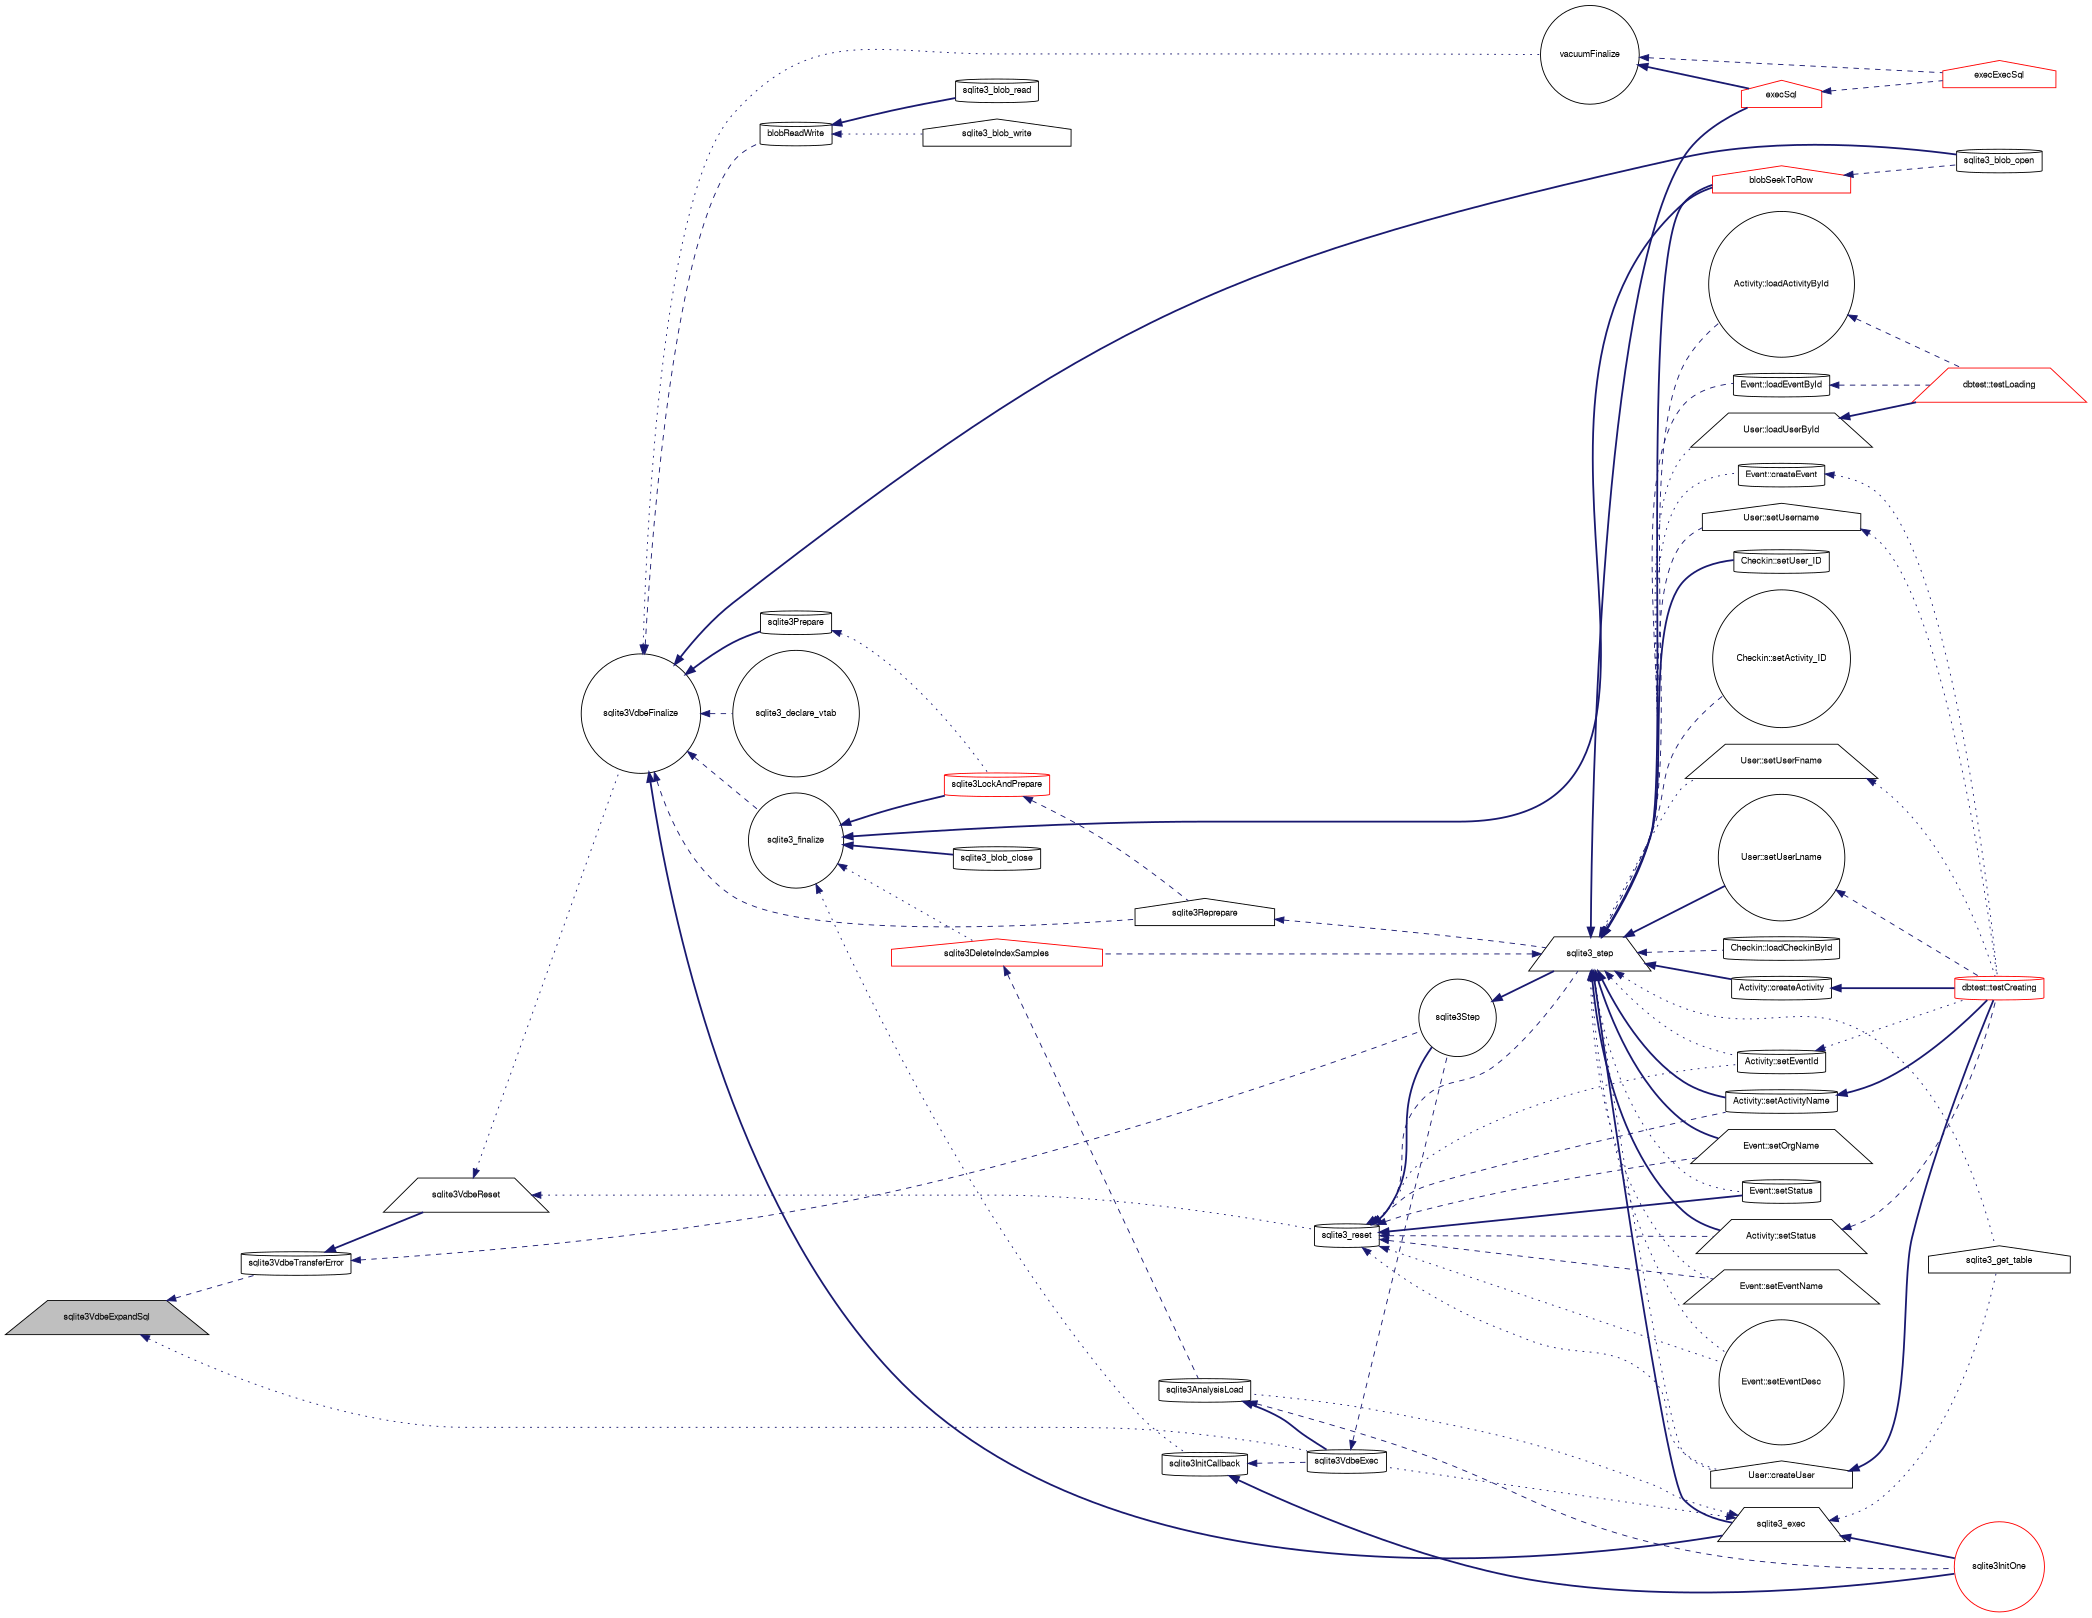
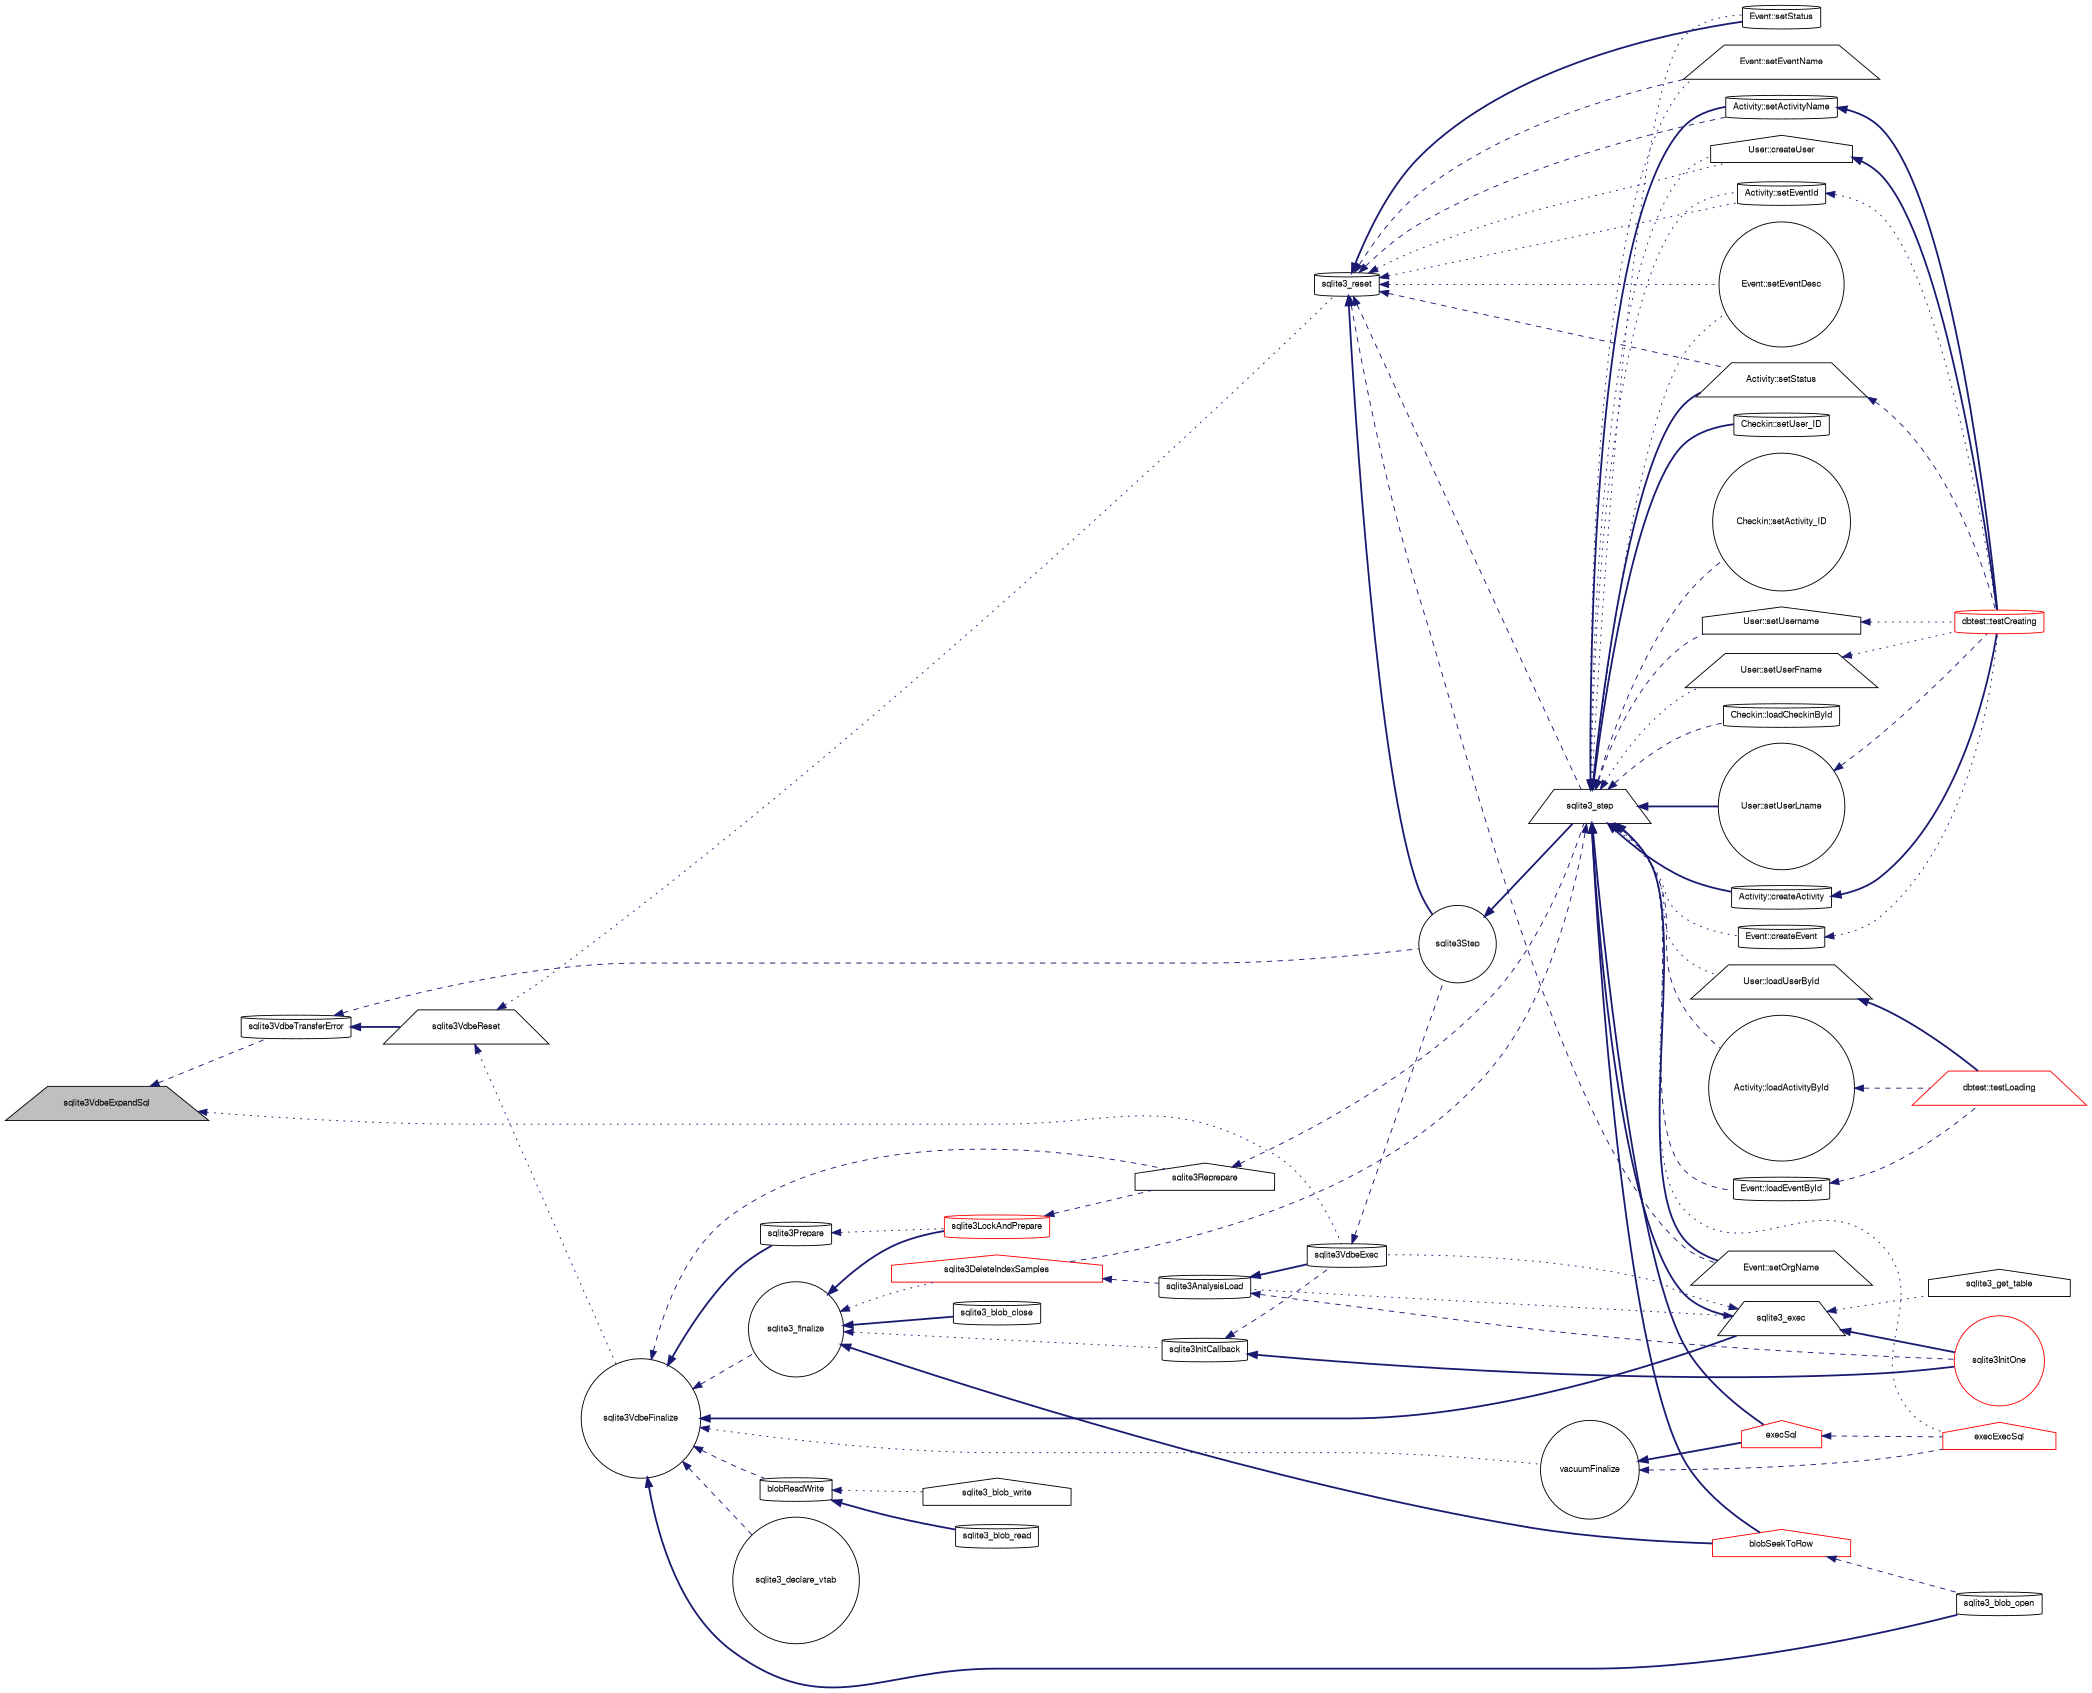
(1854, 1027) -> (1697, 1219)
